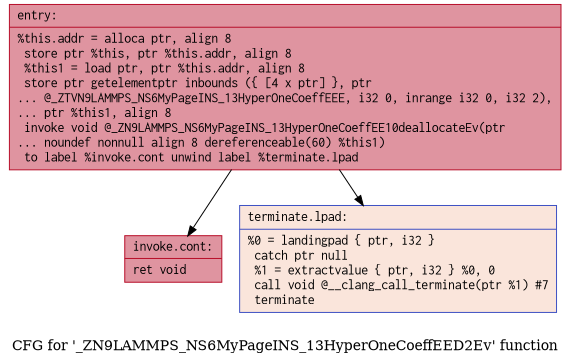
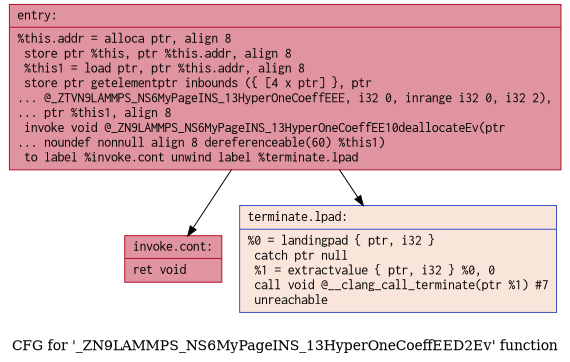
(281, 300) -> (288, 300)
